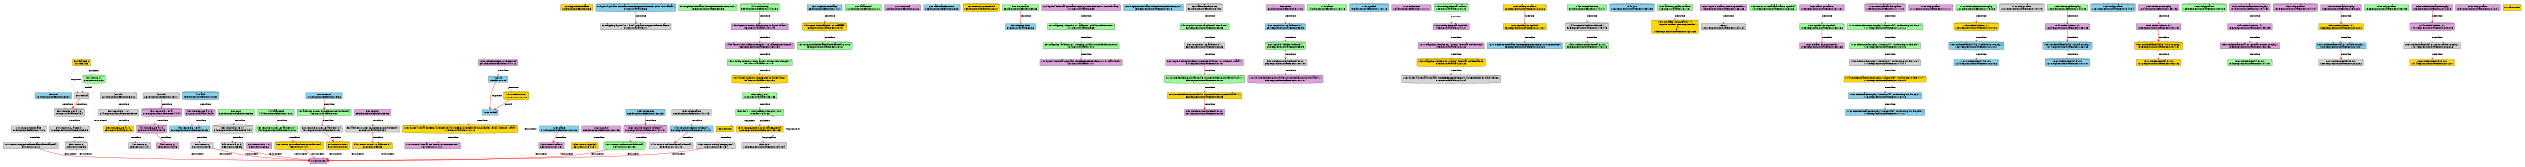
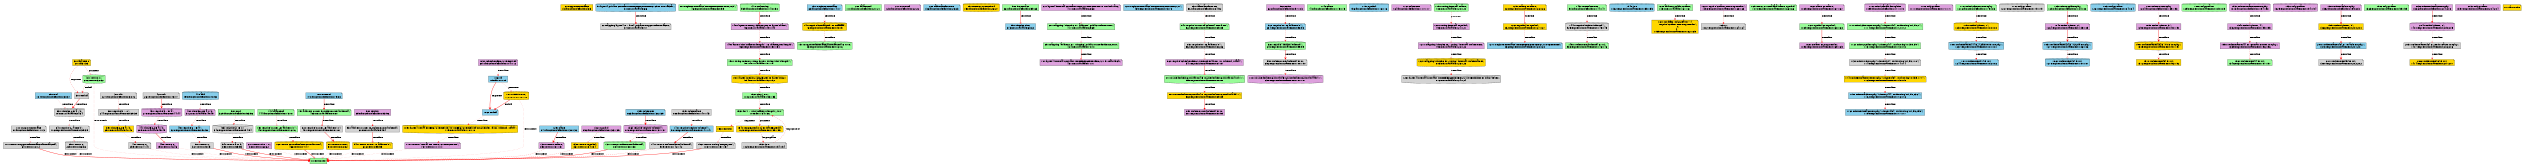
(318, 161) -> (318, 161)
